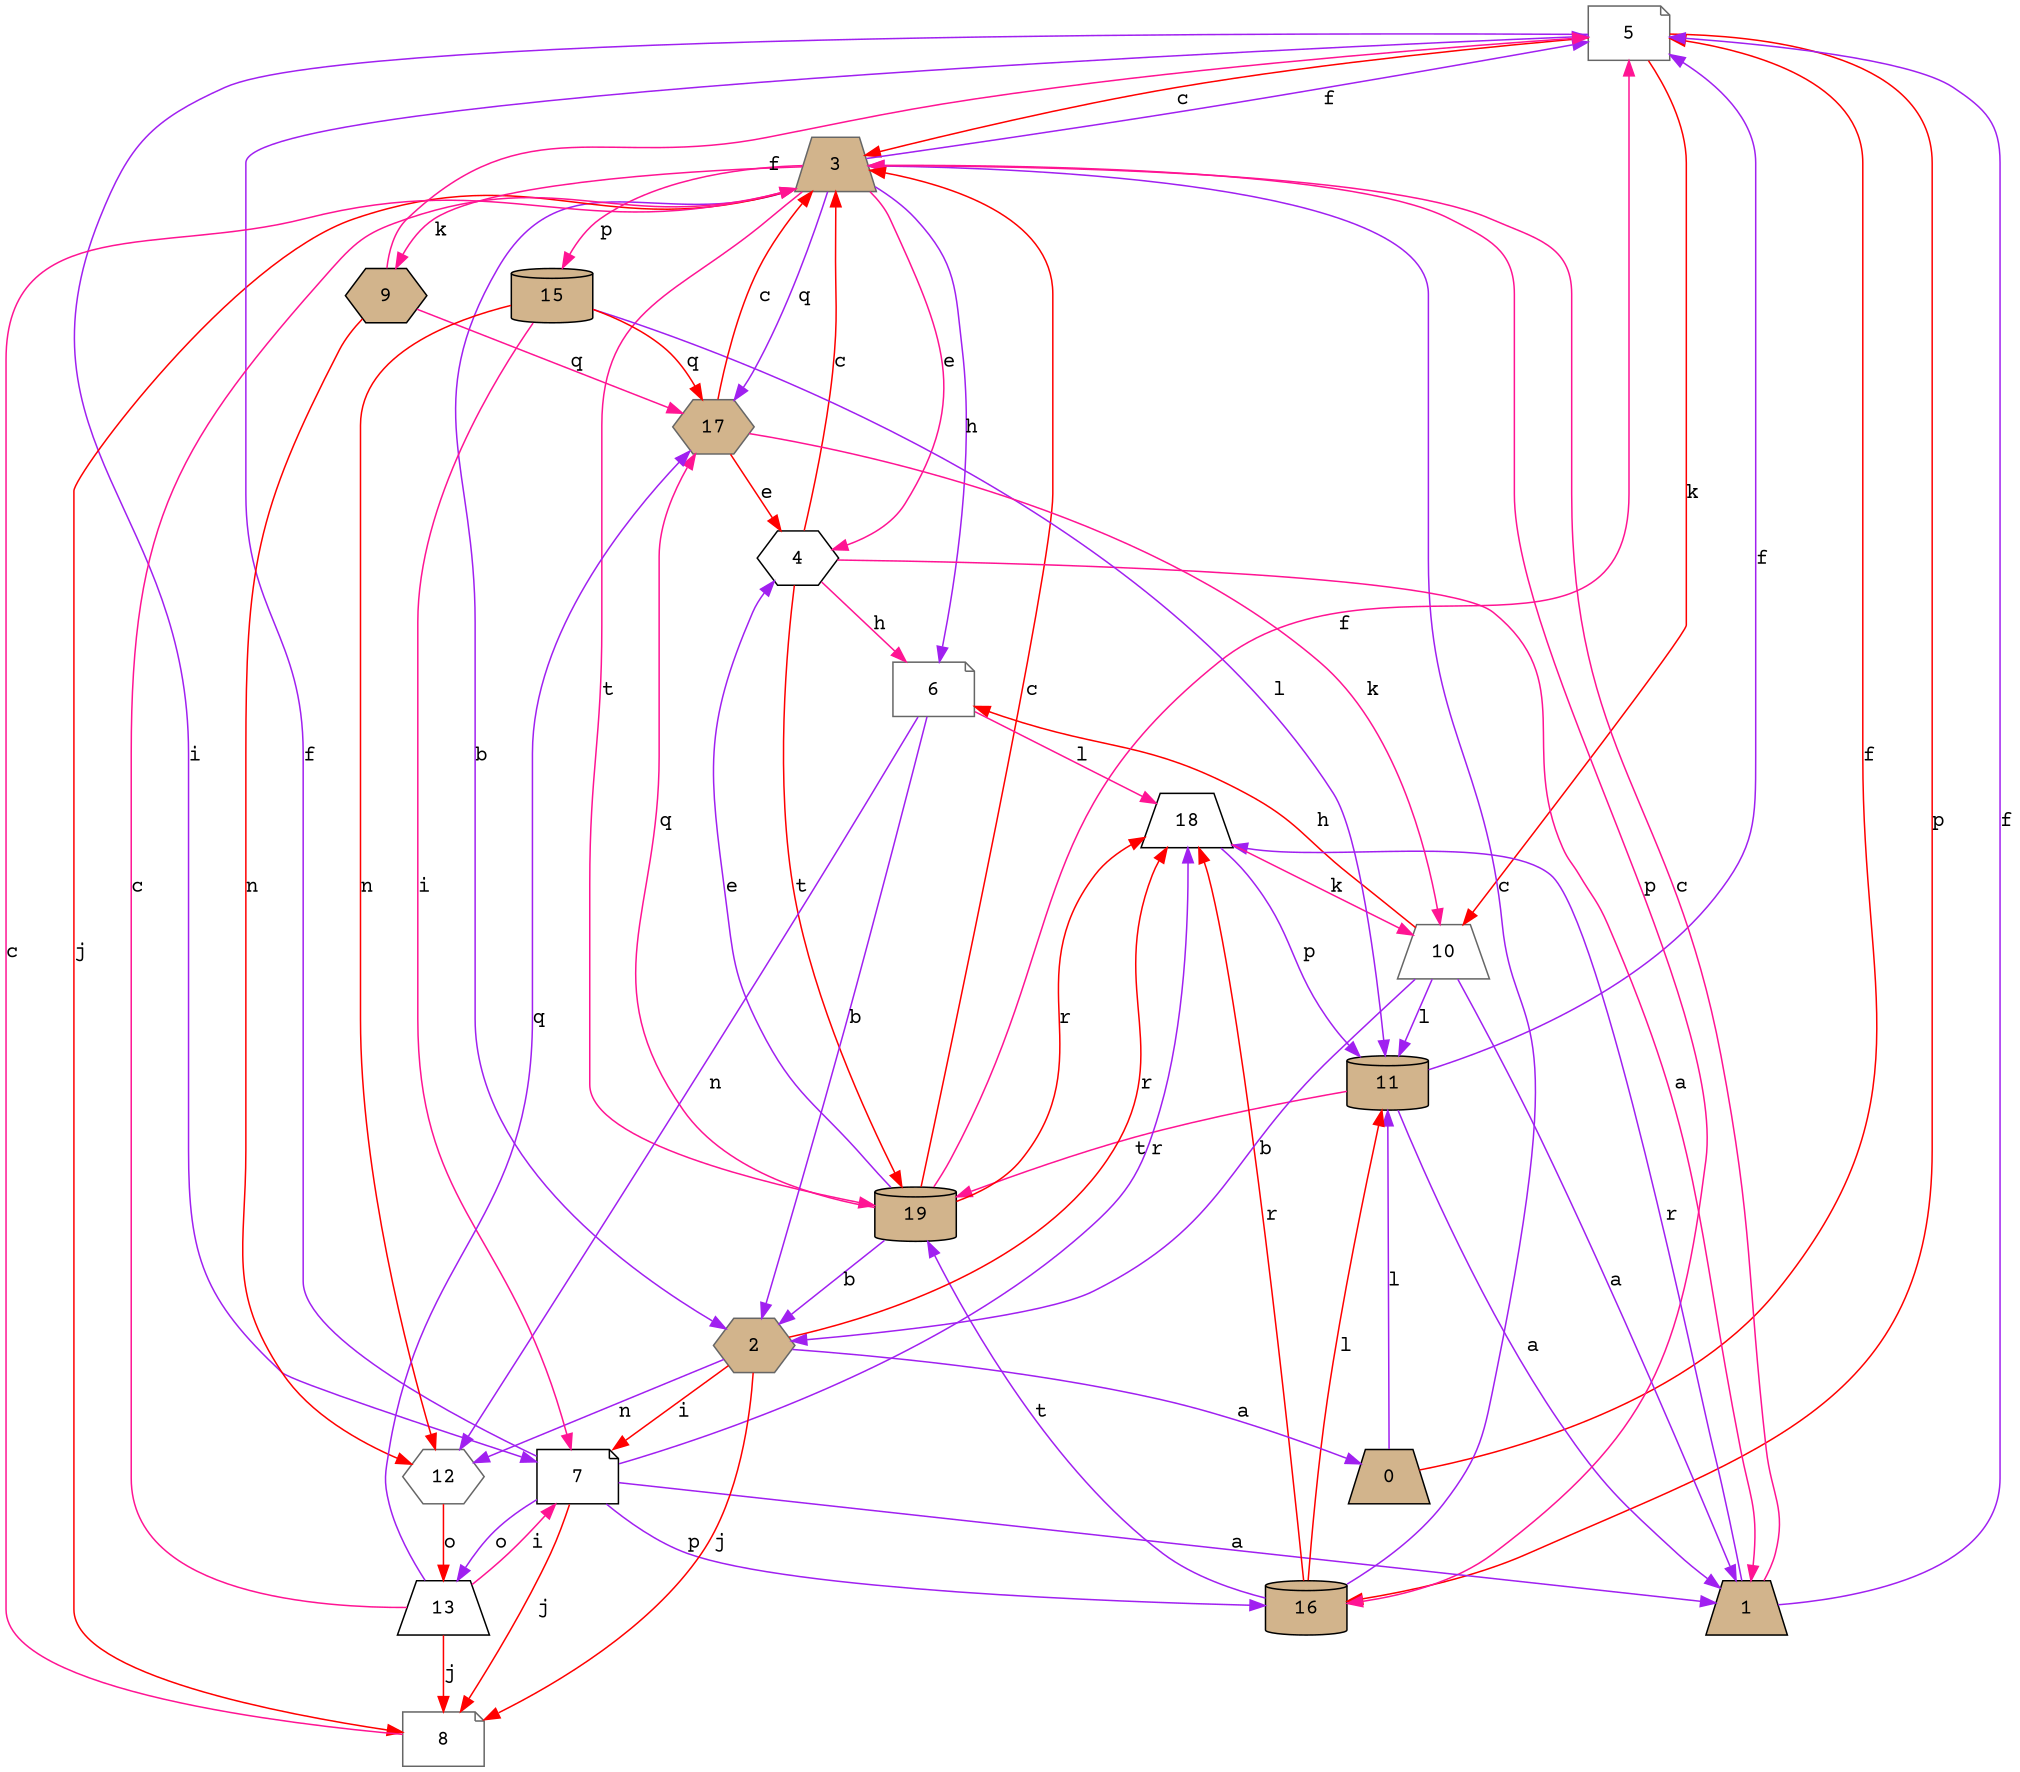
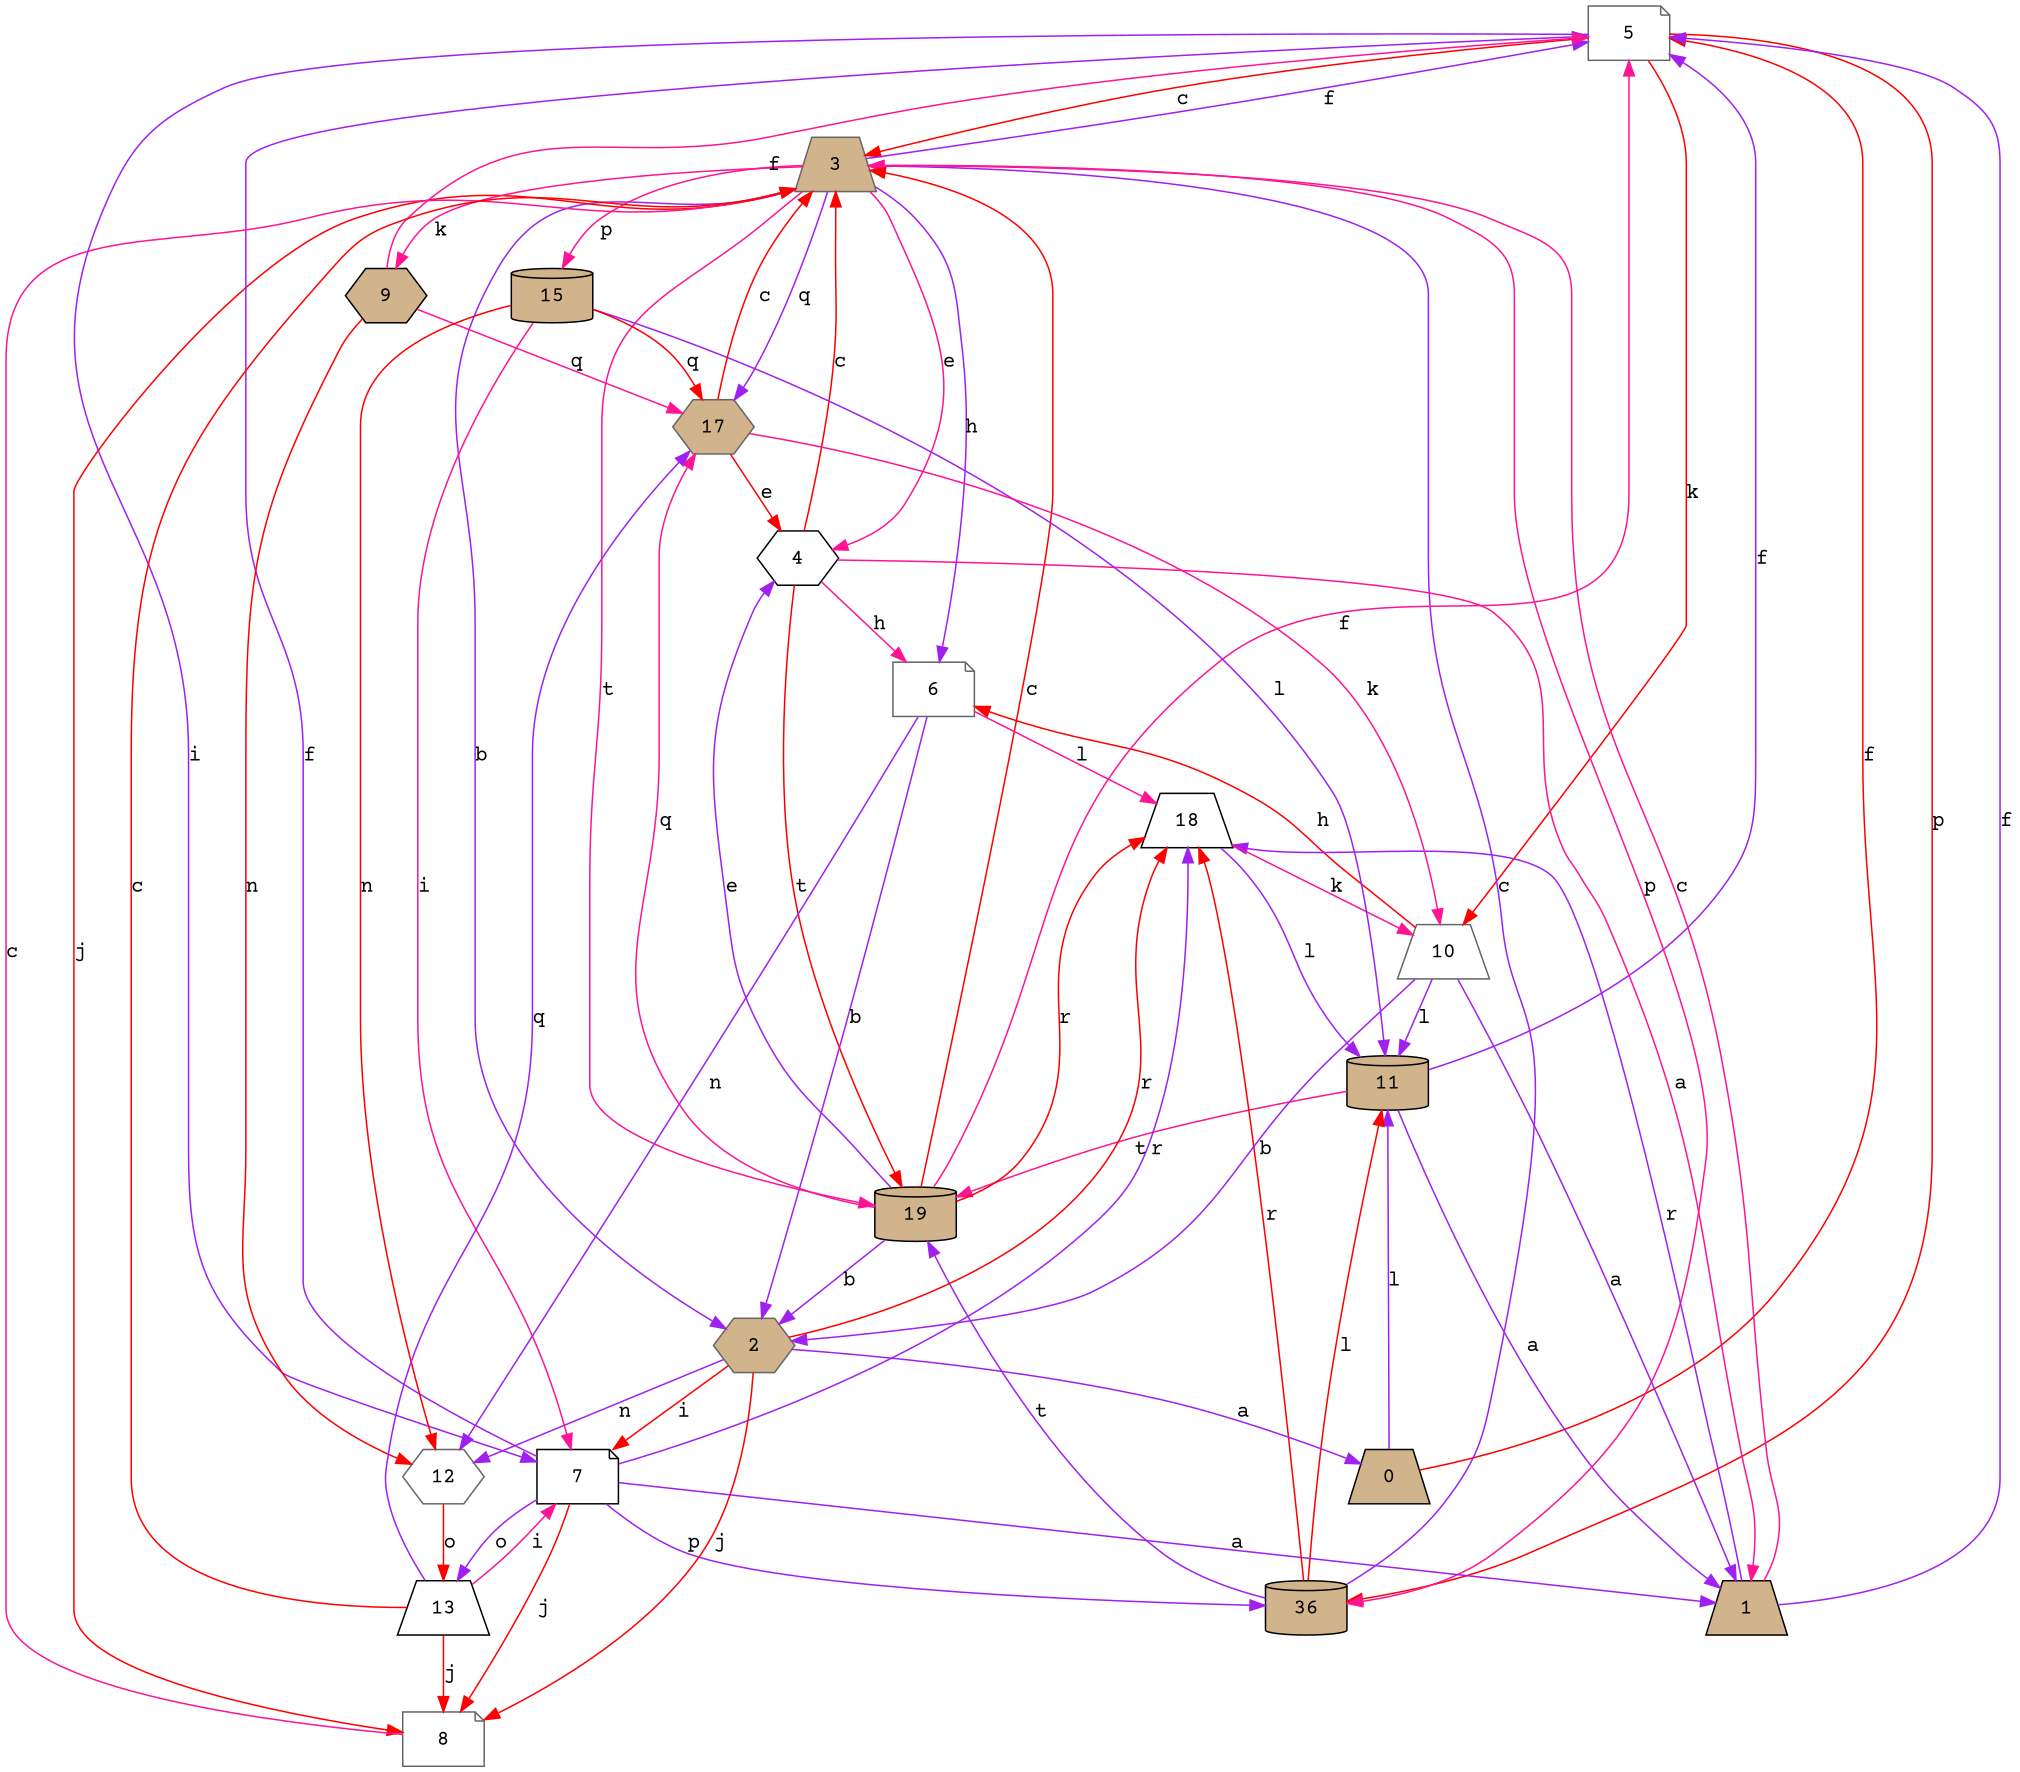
(131, 777) -> (131, 777)
(1310, 952) -> (1310, 952)
(1306, 1608) -> (1306, 1608)
